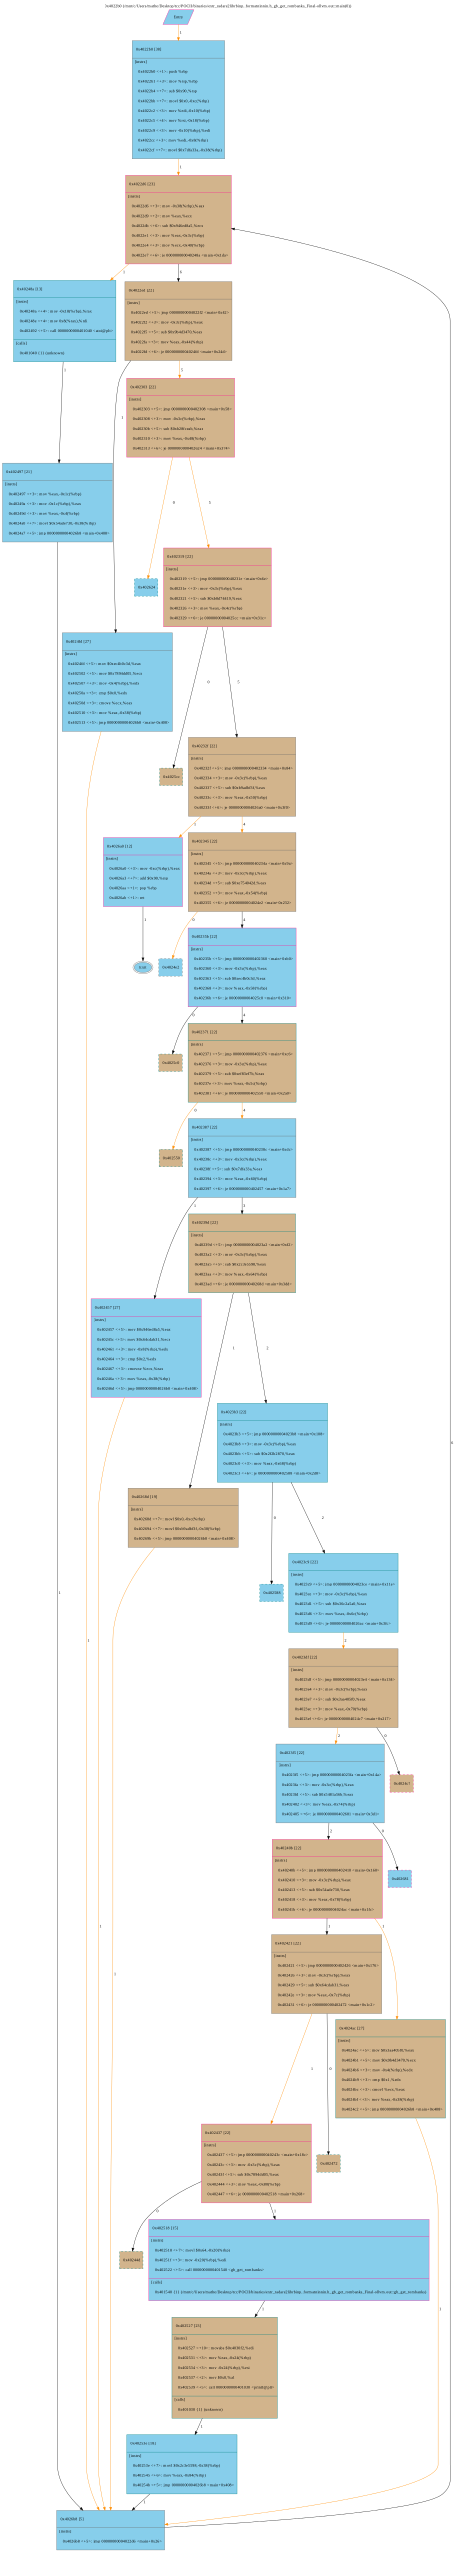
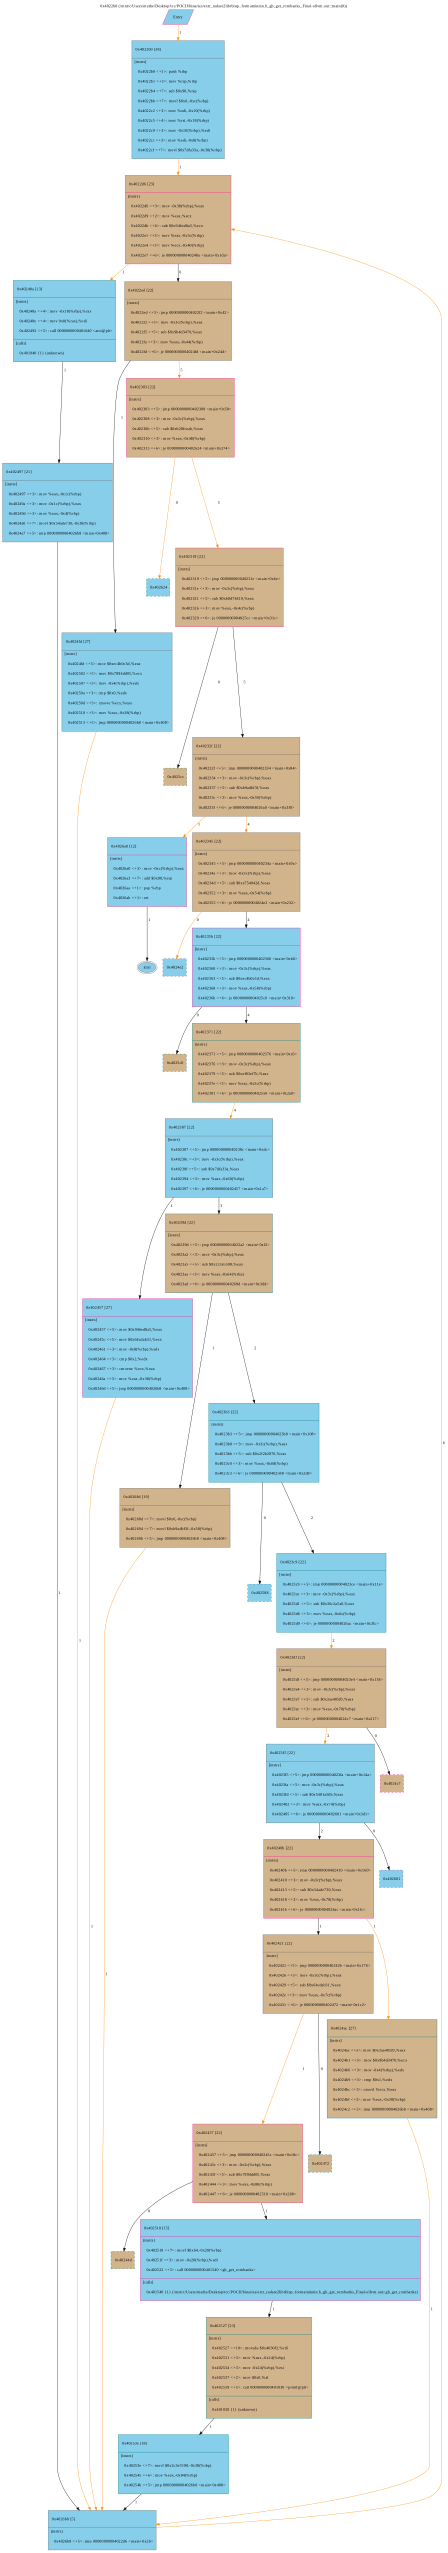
(171, 1158) -> none
(450, 1427) -> (442, 1432)
